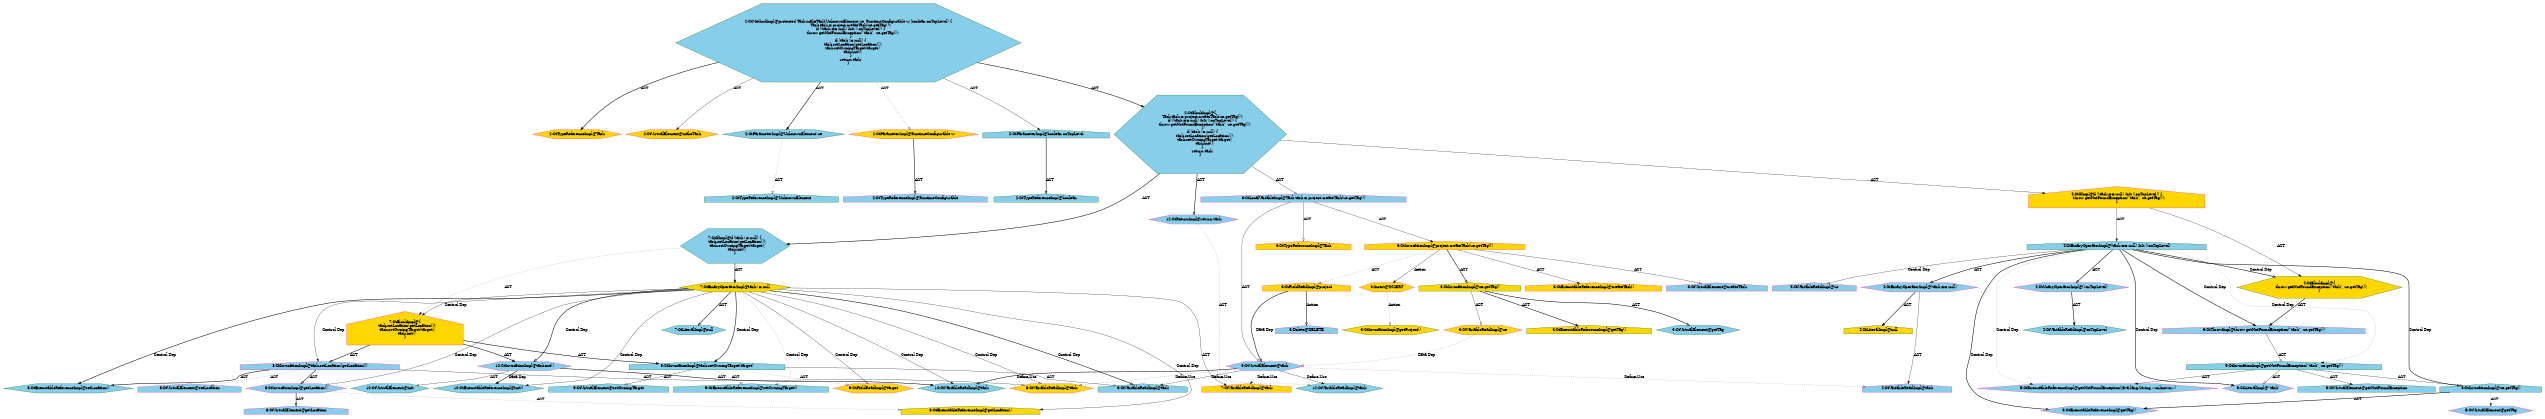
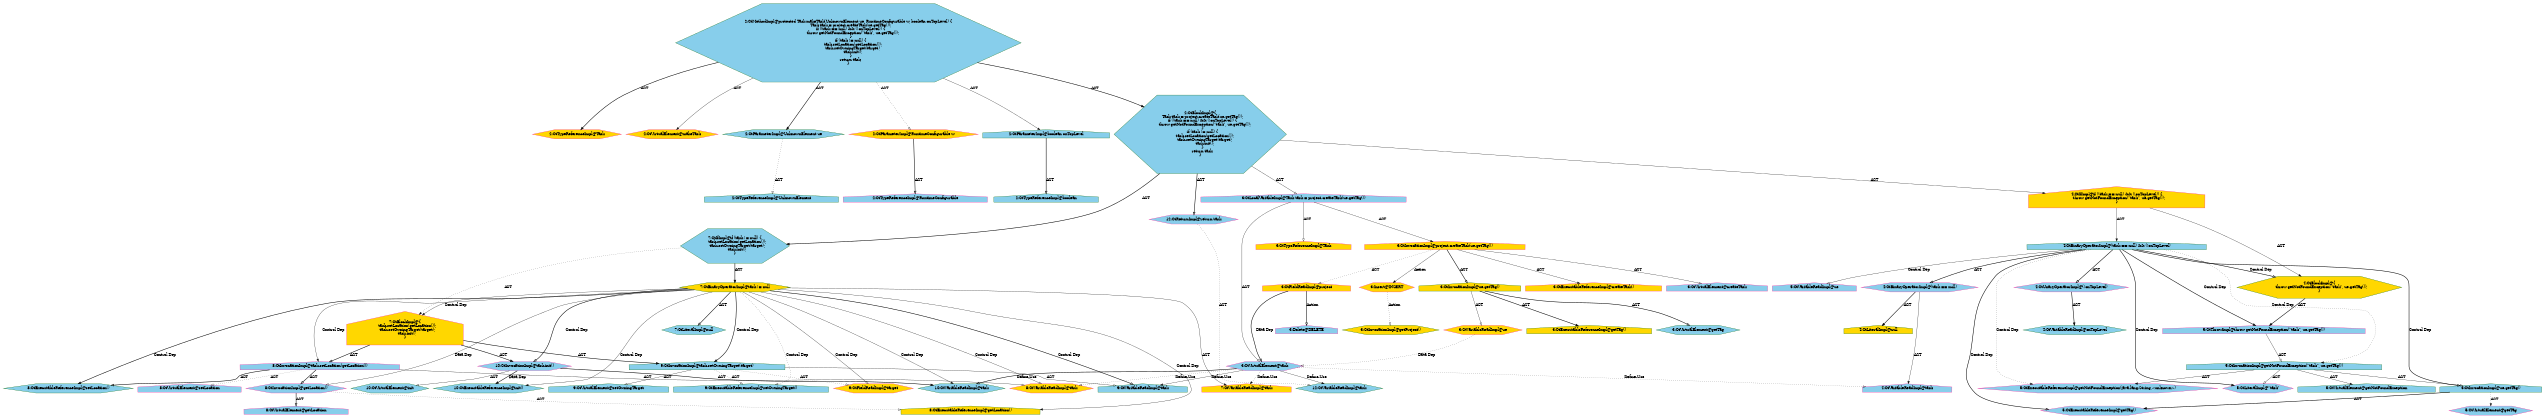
(466, 355) -> (463, 355)
